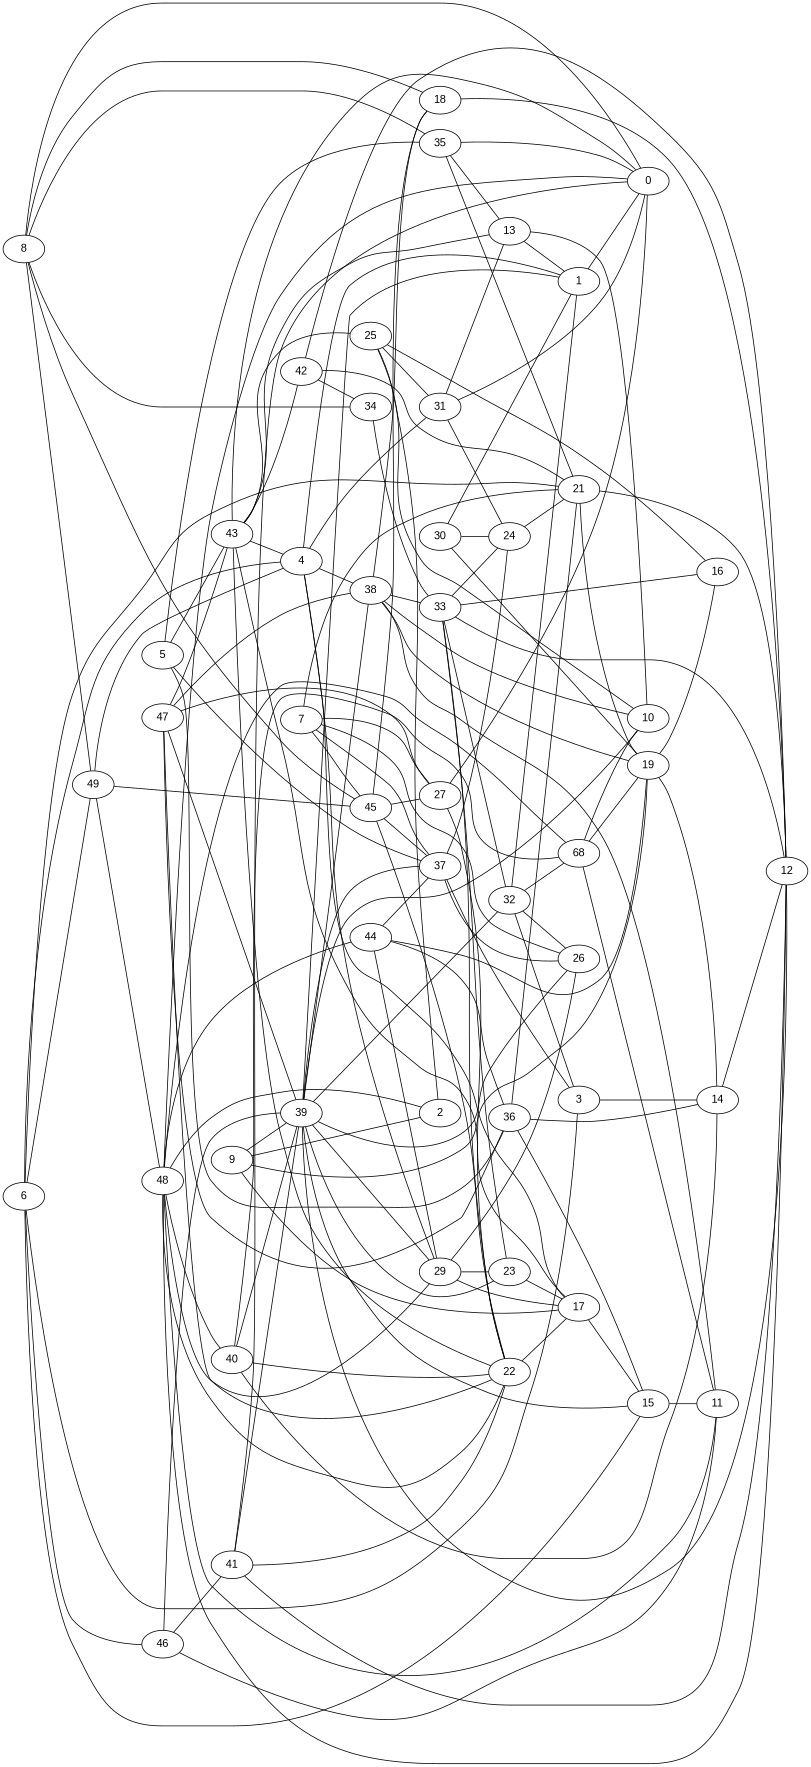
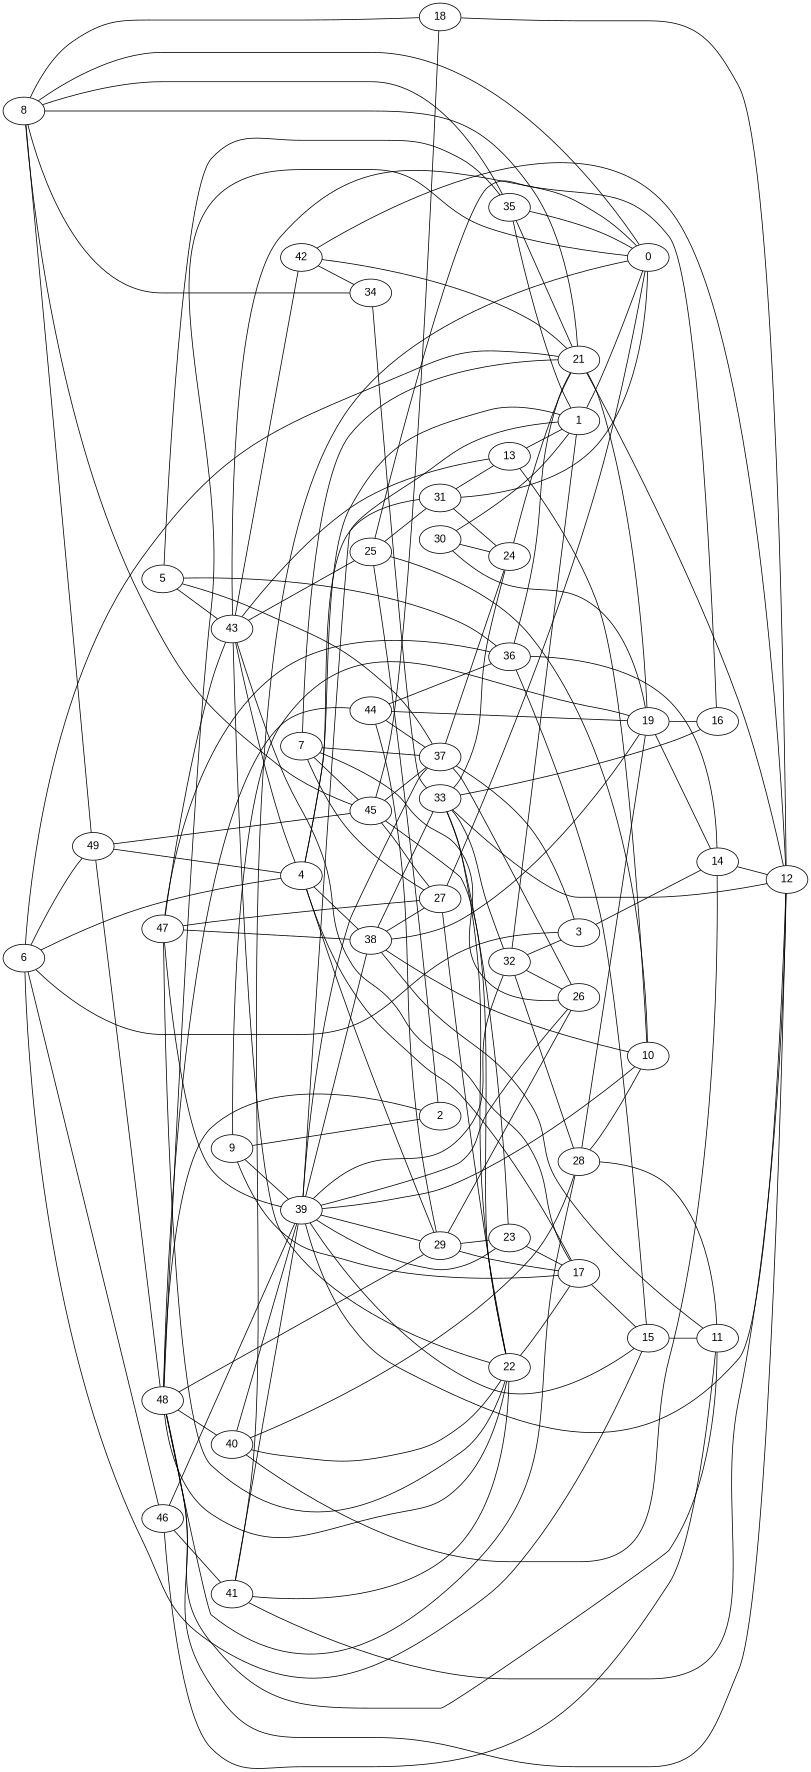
none -> (385, 111)
(476, 189) -> (537, 316)
(388, 460) -> (401, 922)
(579, 853) -> (579, 1162)
